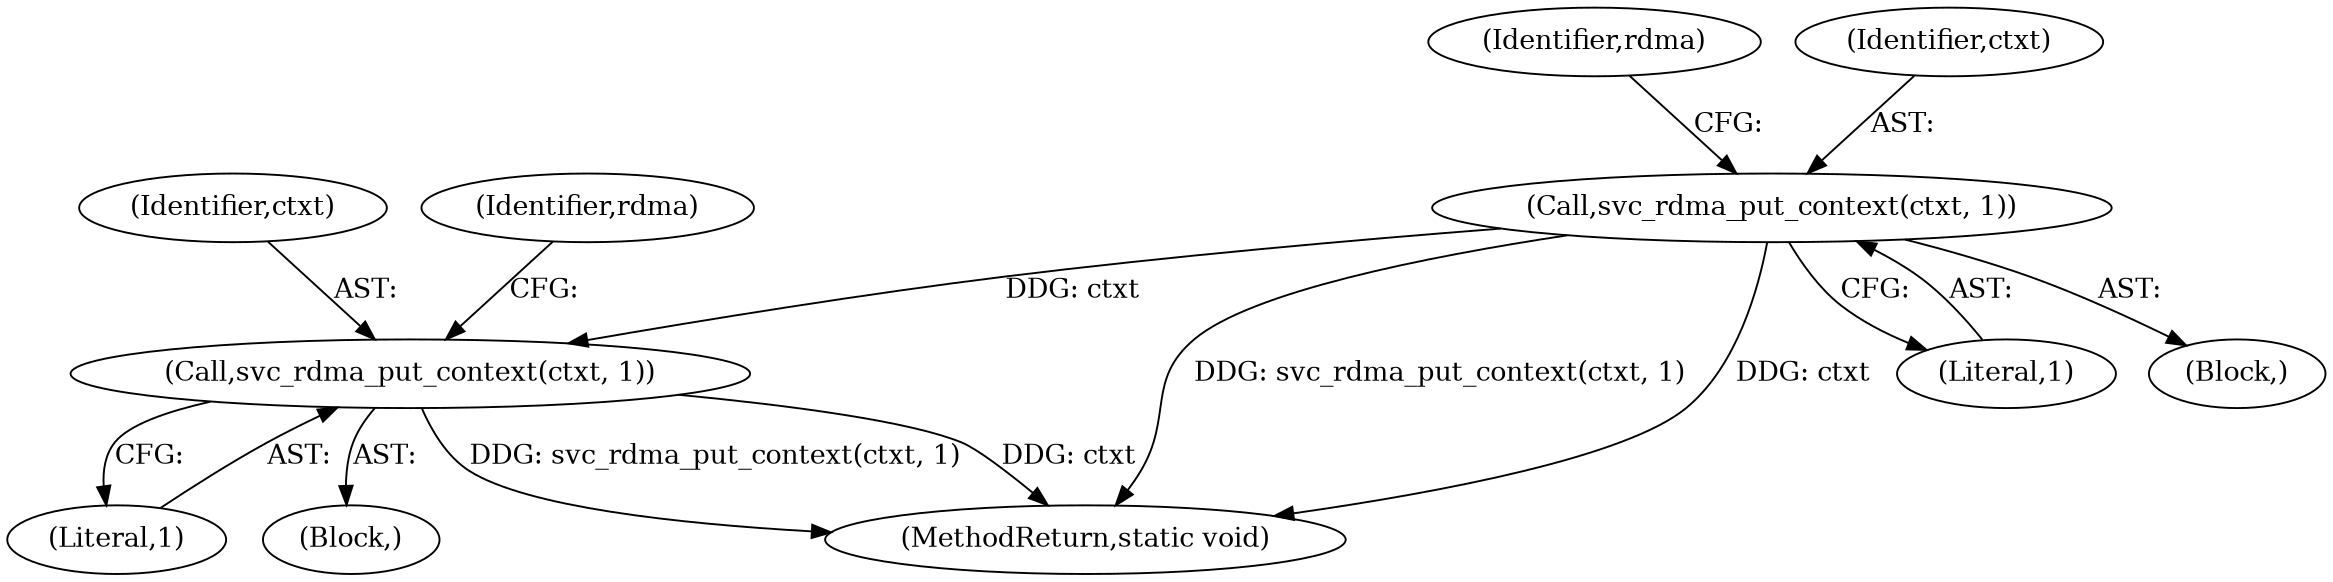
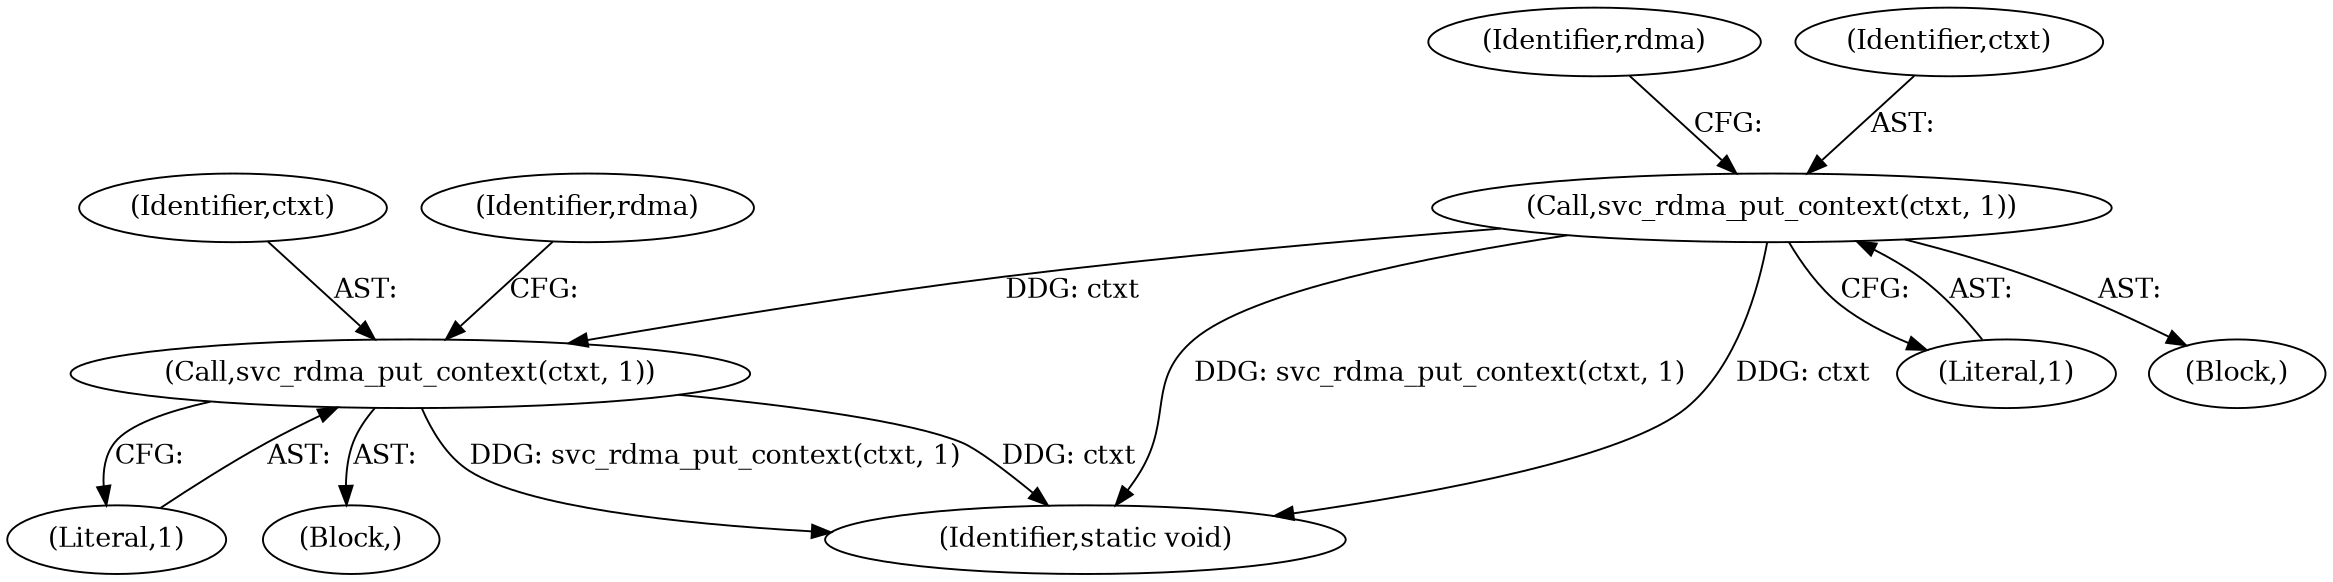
(1085, 540) -> (1085, 540)
